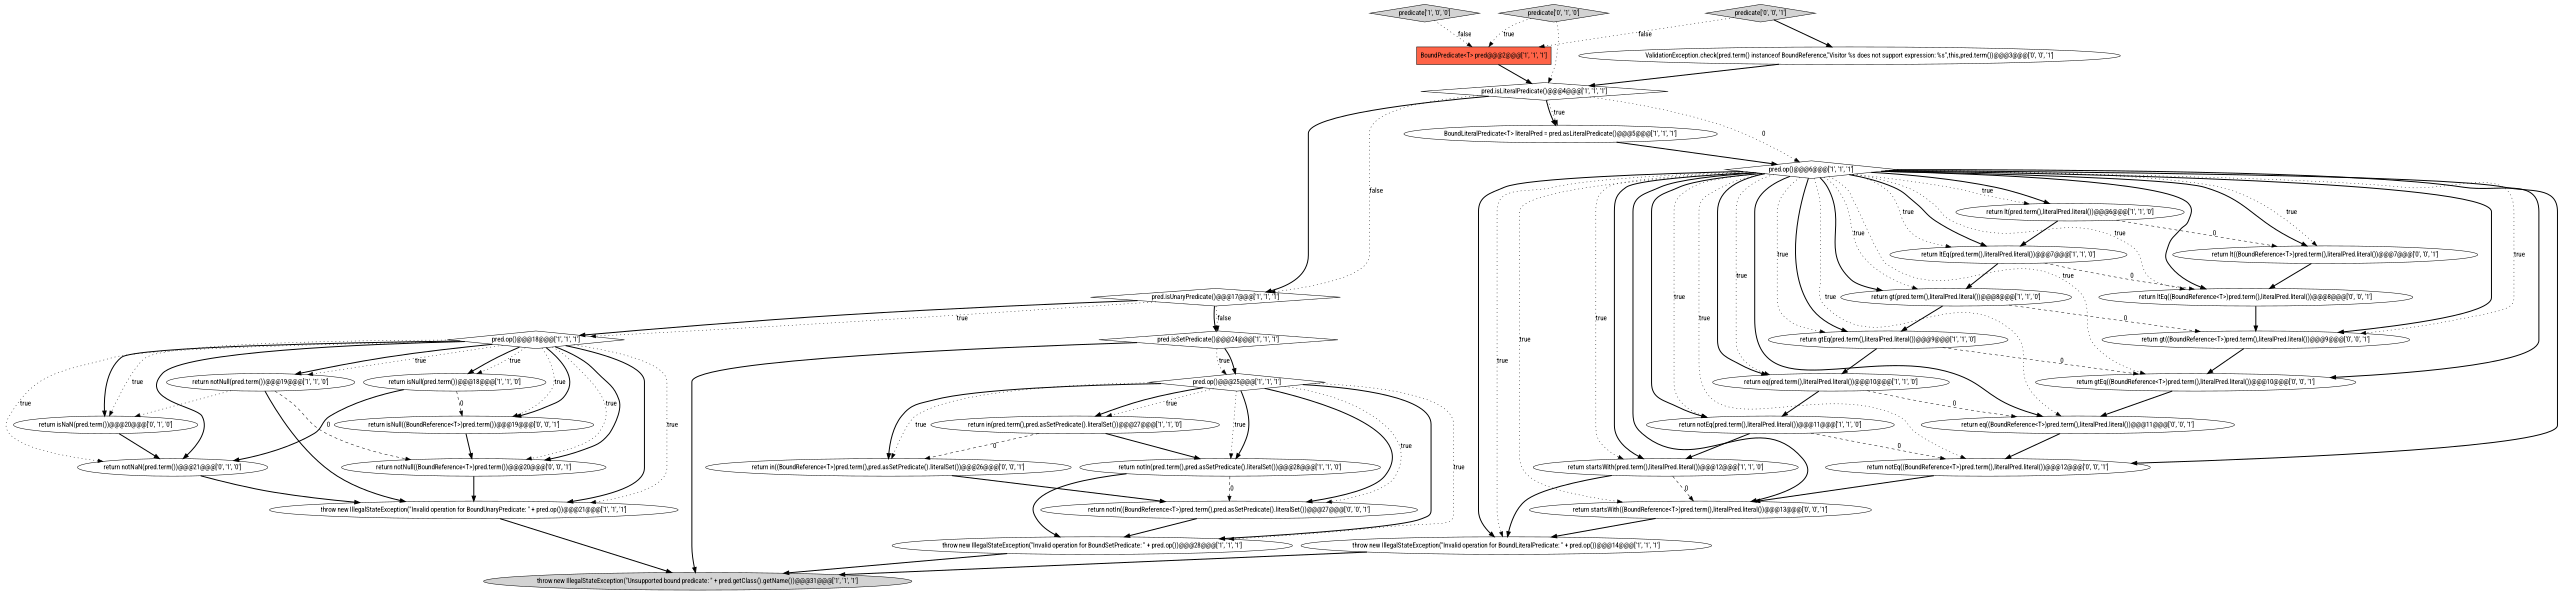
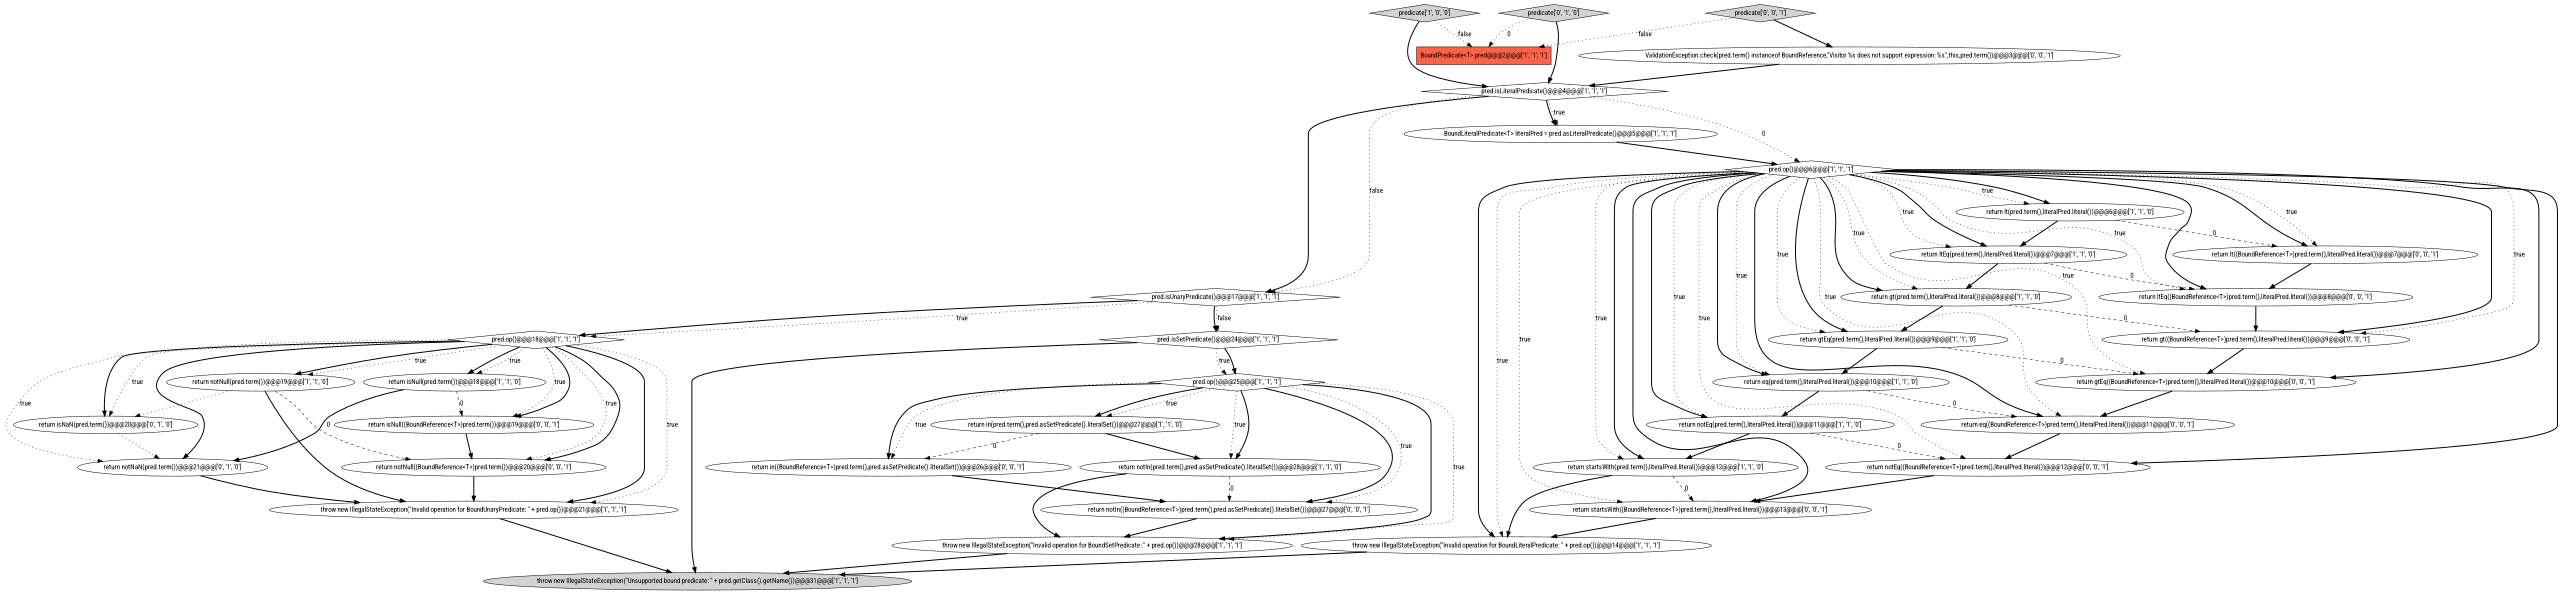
(1509, 34) -> (1509, 34)
(1557, 50) -> (1557, 50)
(1513, 73) -> (1423, 72)
(137, 445) -> (137, 445)
